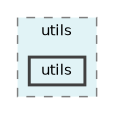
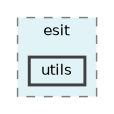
(57, 31) -> (57, 31)
